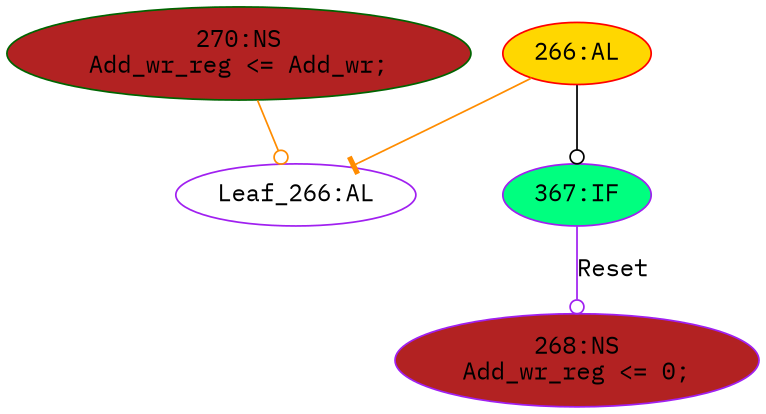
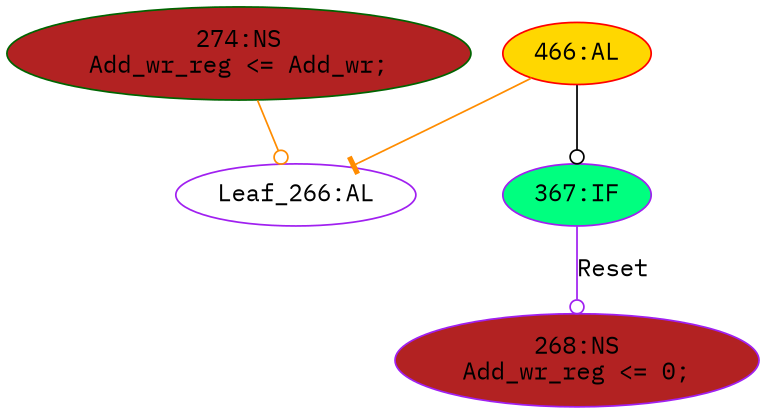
(239, 53) -> (239, 53)
(577, 53) -> (577, 53)
